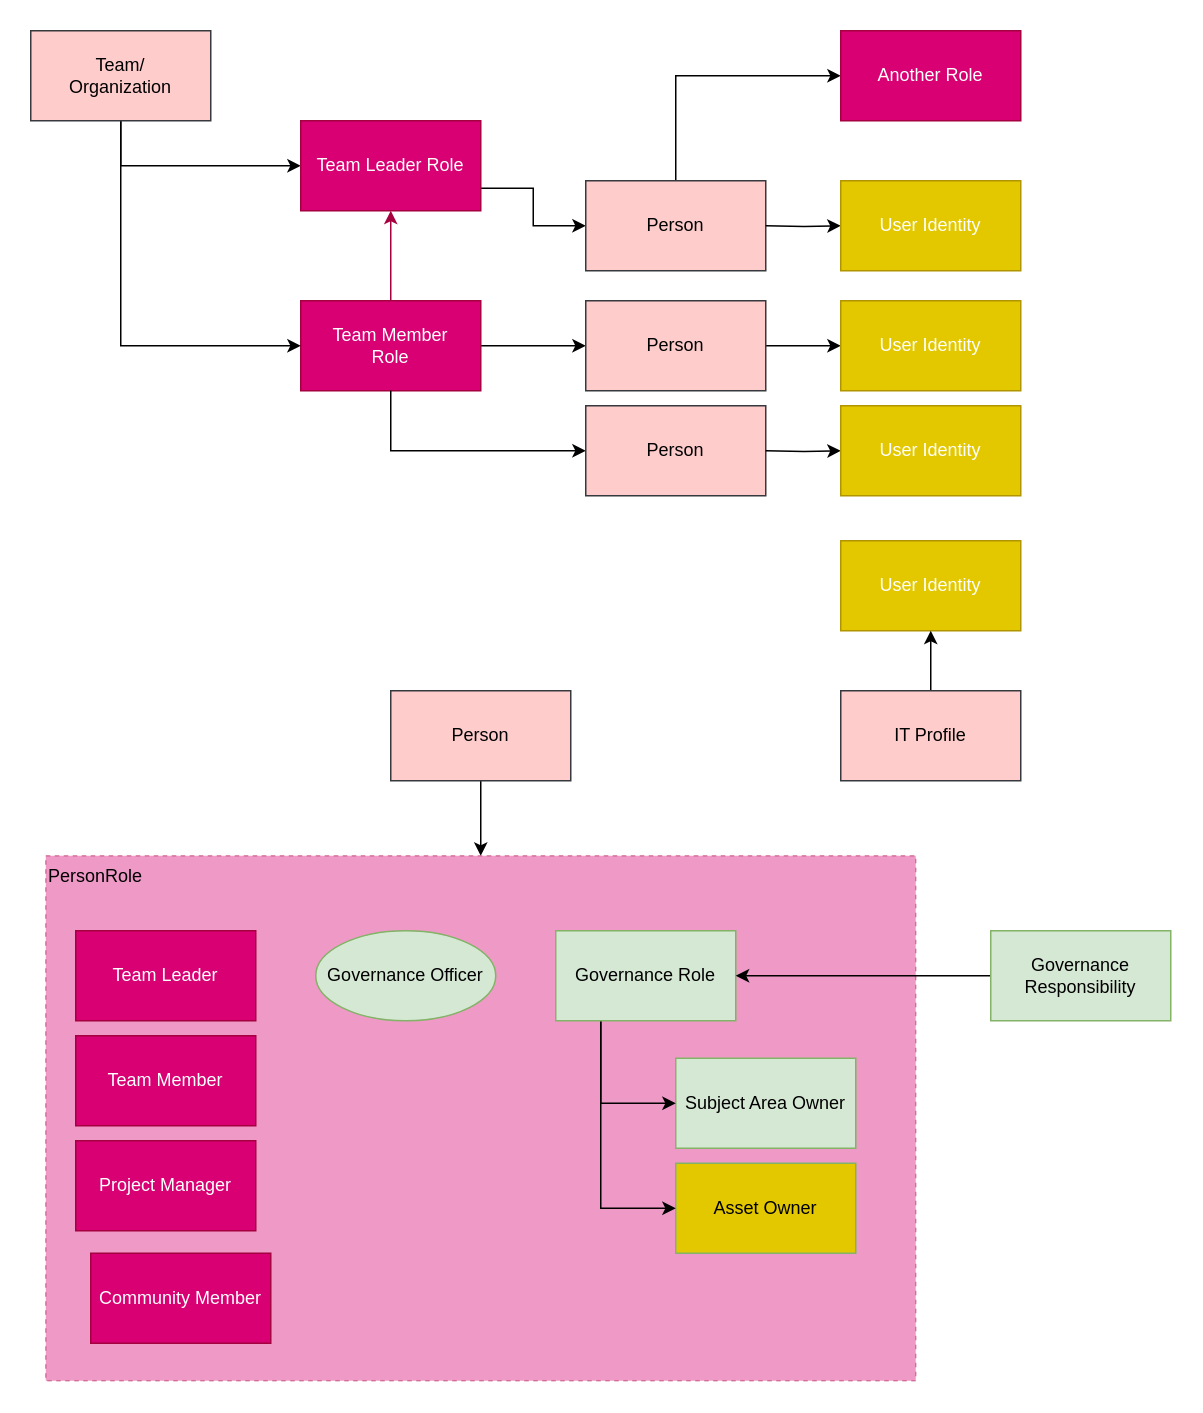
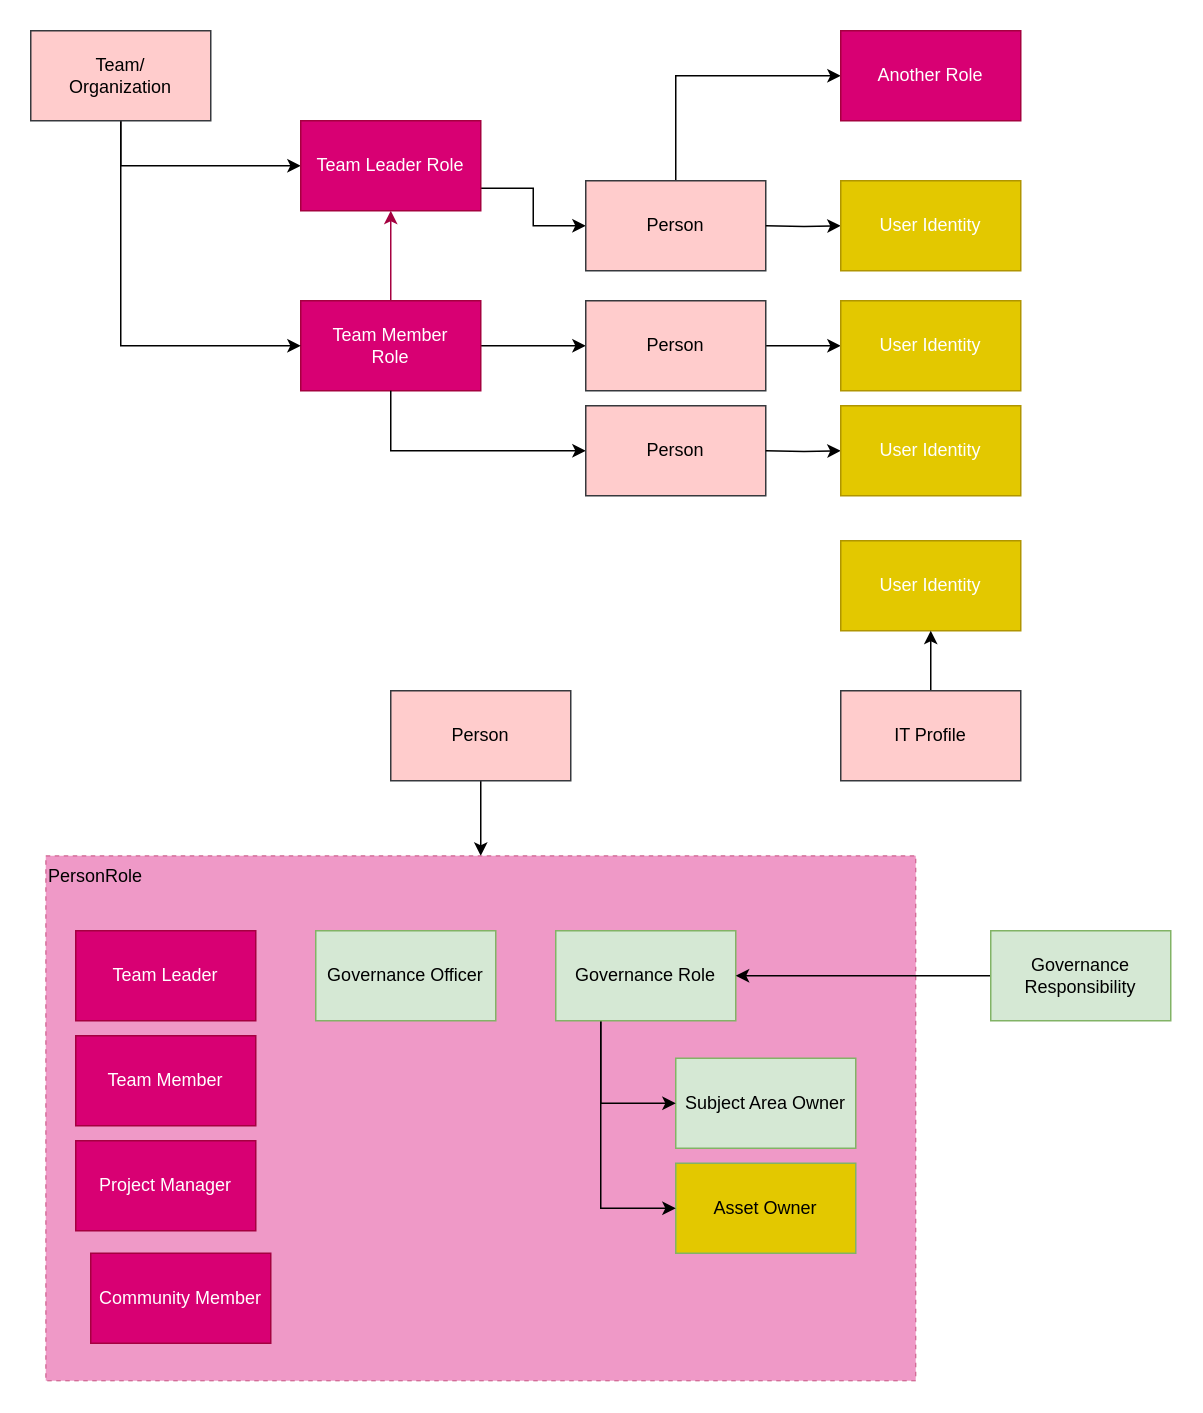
(406, 976) -> (406, 976)
